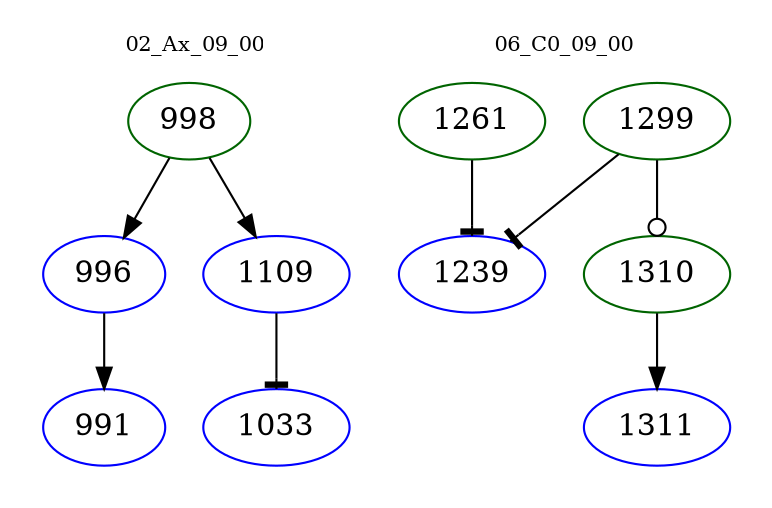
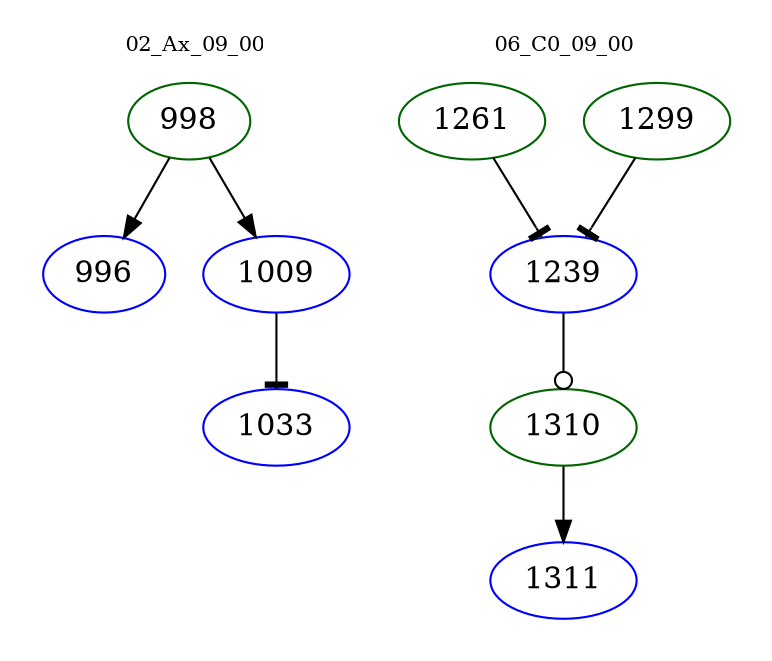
(657, 189) -> (563, 343)
(276, 274) -> (276, 274)
(104, 427) -> none
